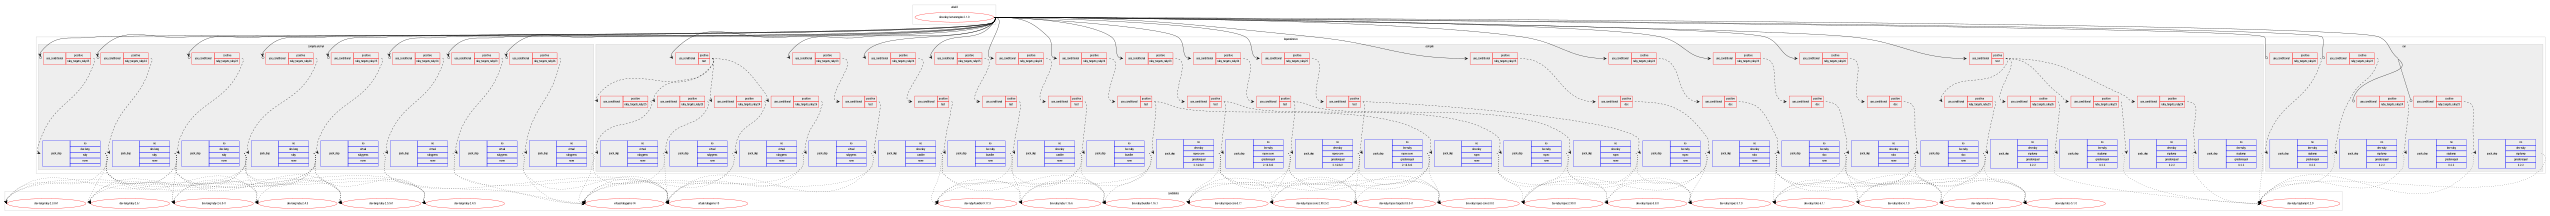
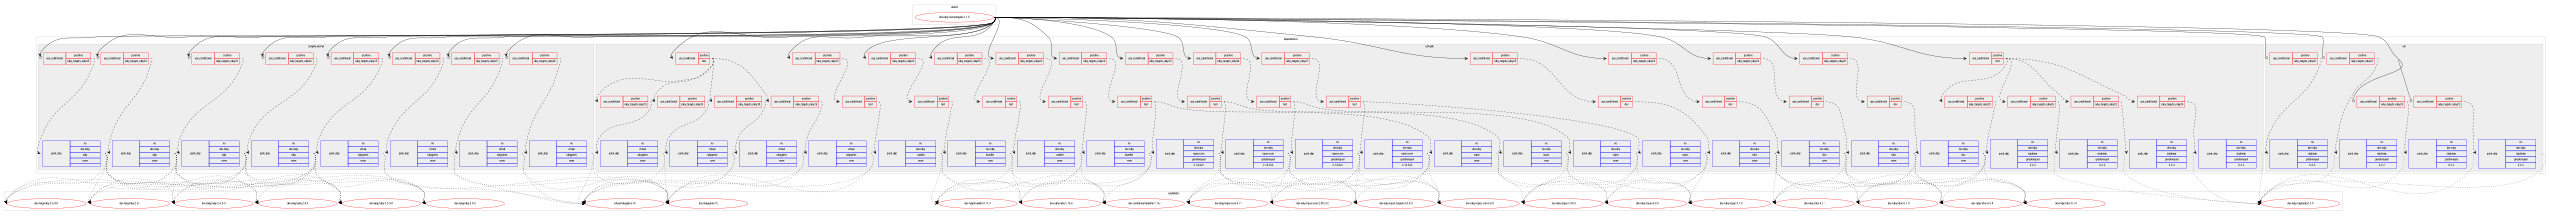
(708, 204) -> (708, 204)
(1145, 204) -> (1145, 204)
(1229, 204) -> (1229, 204)
